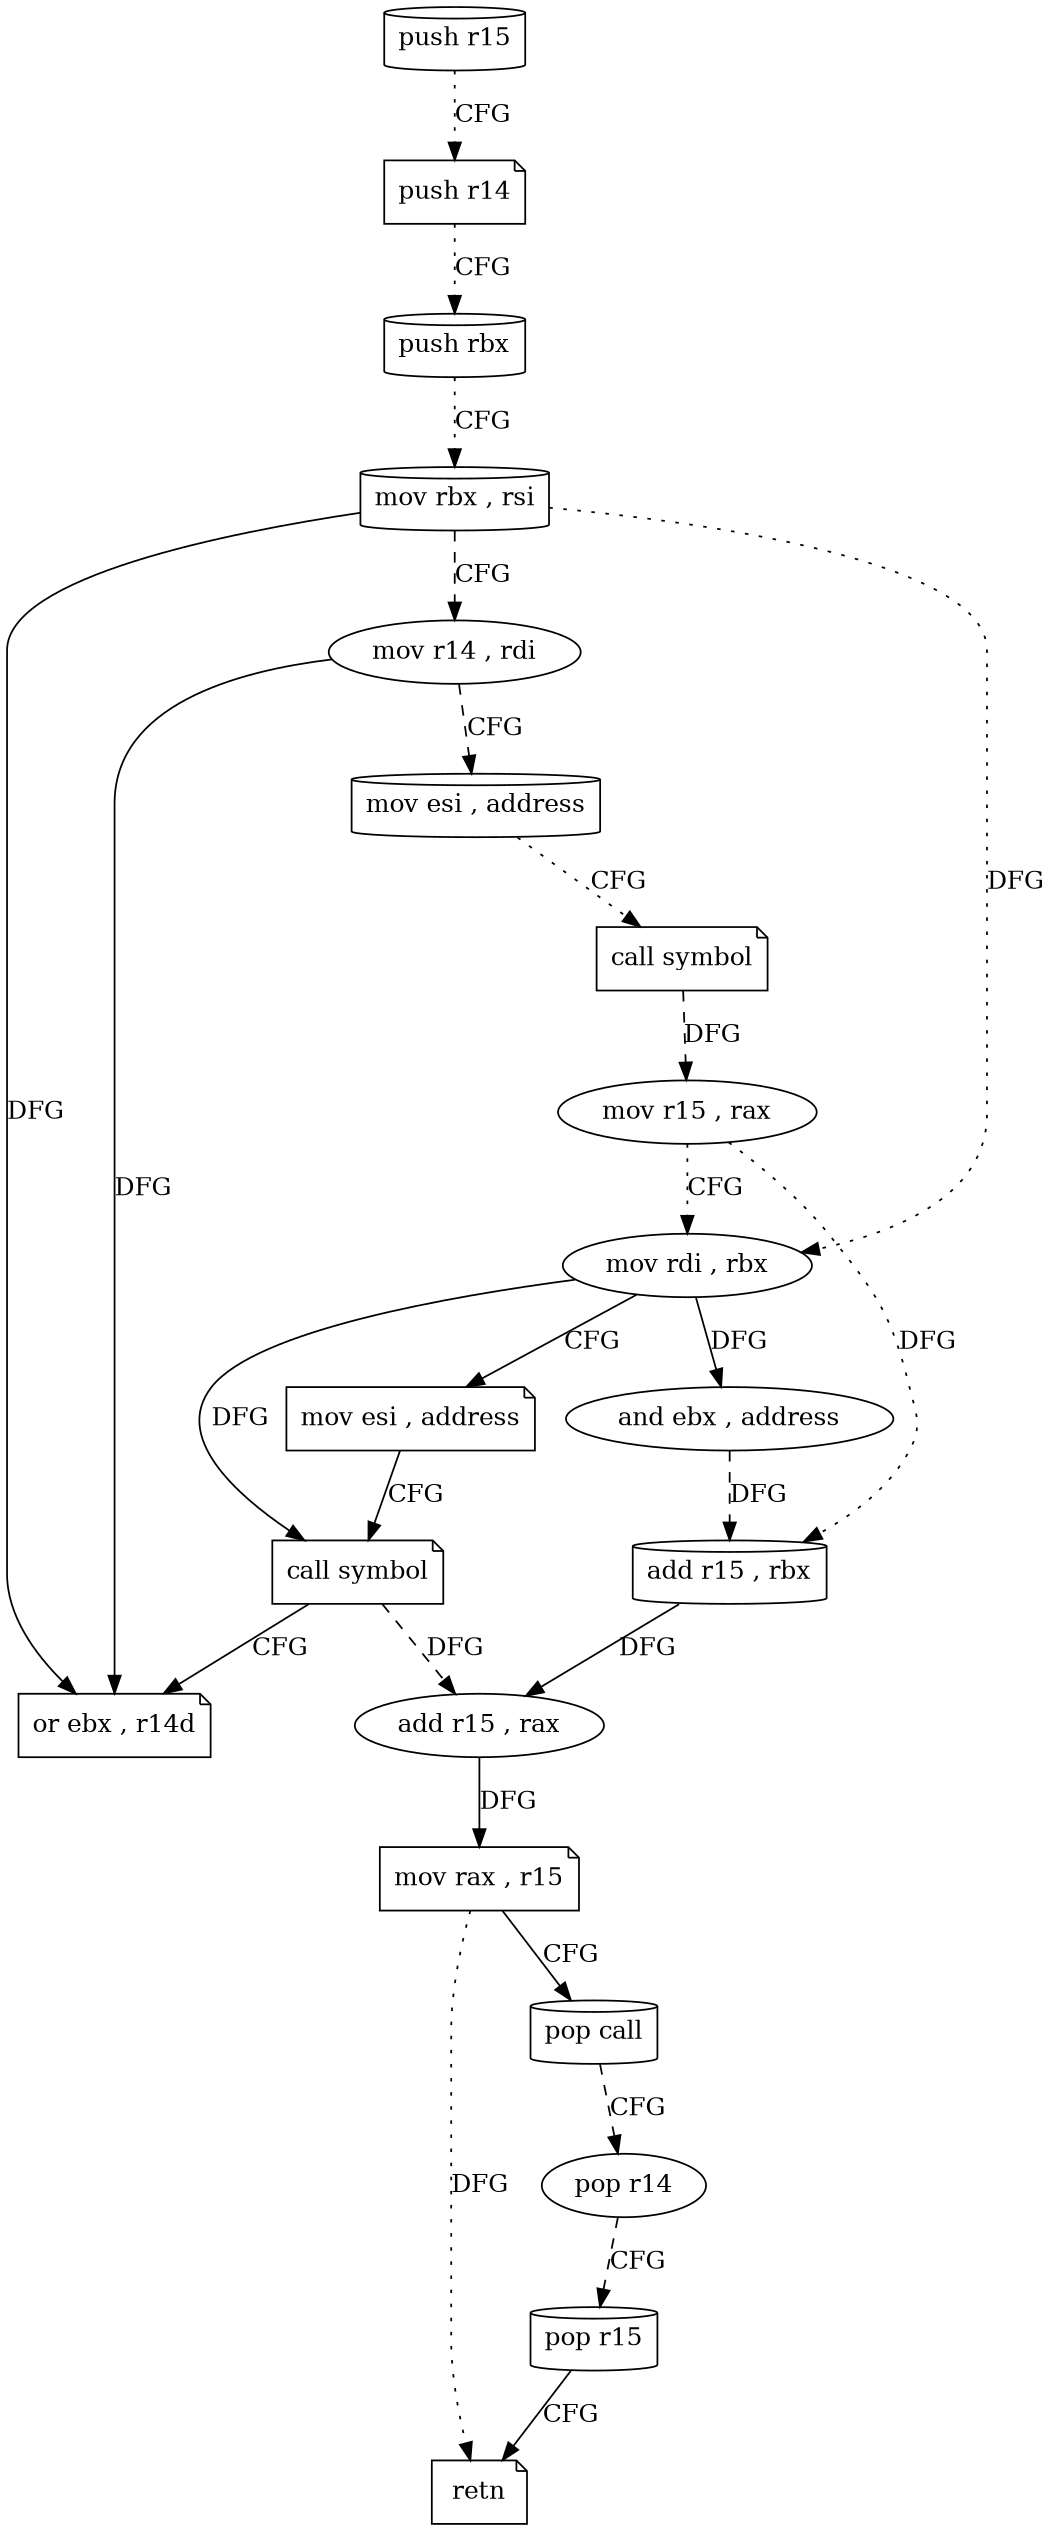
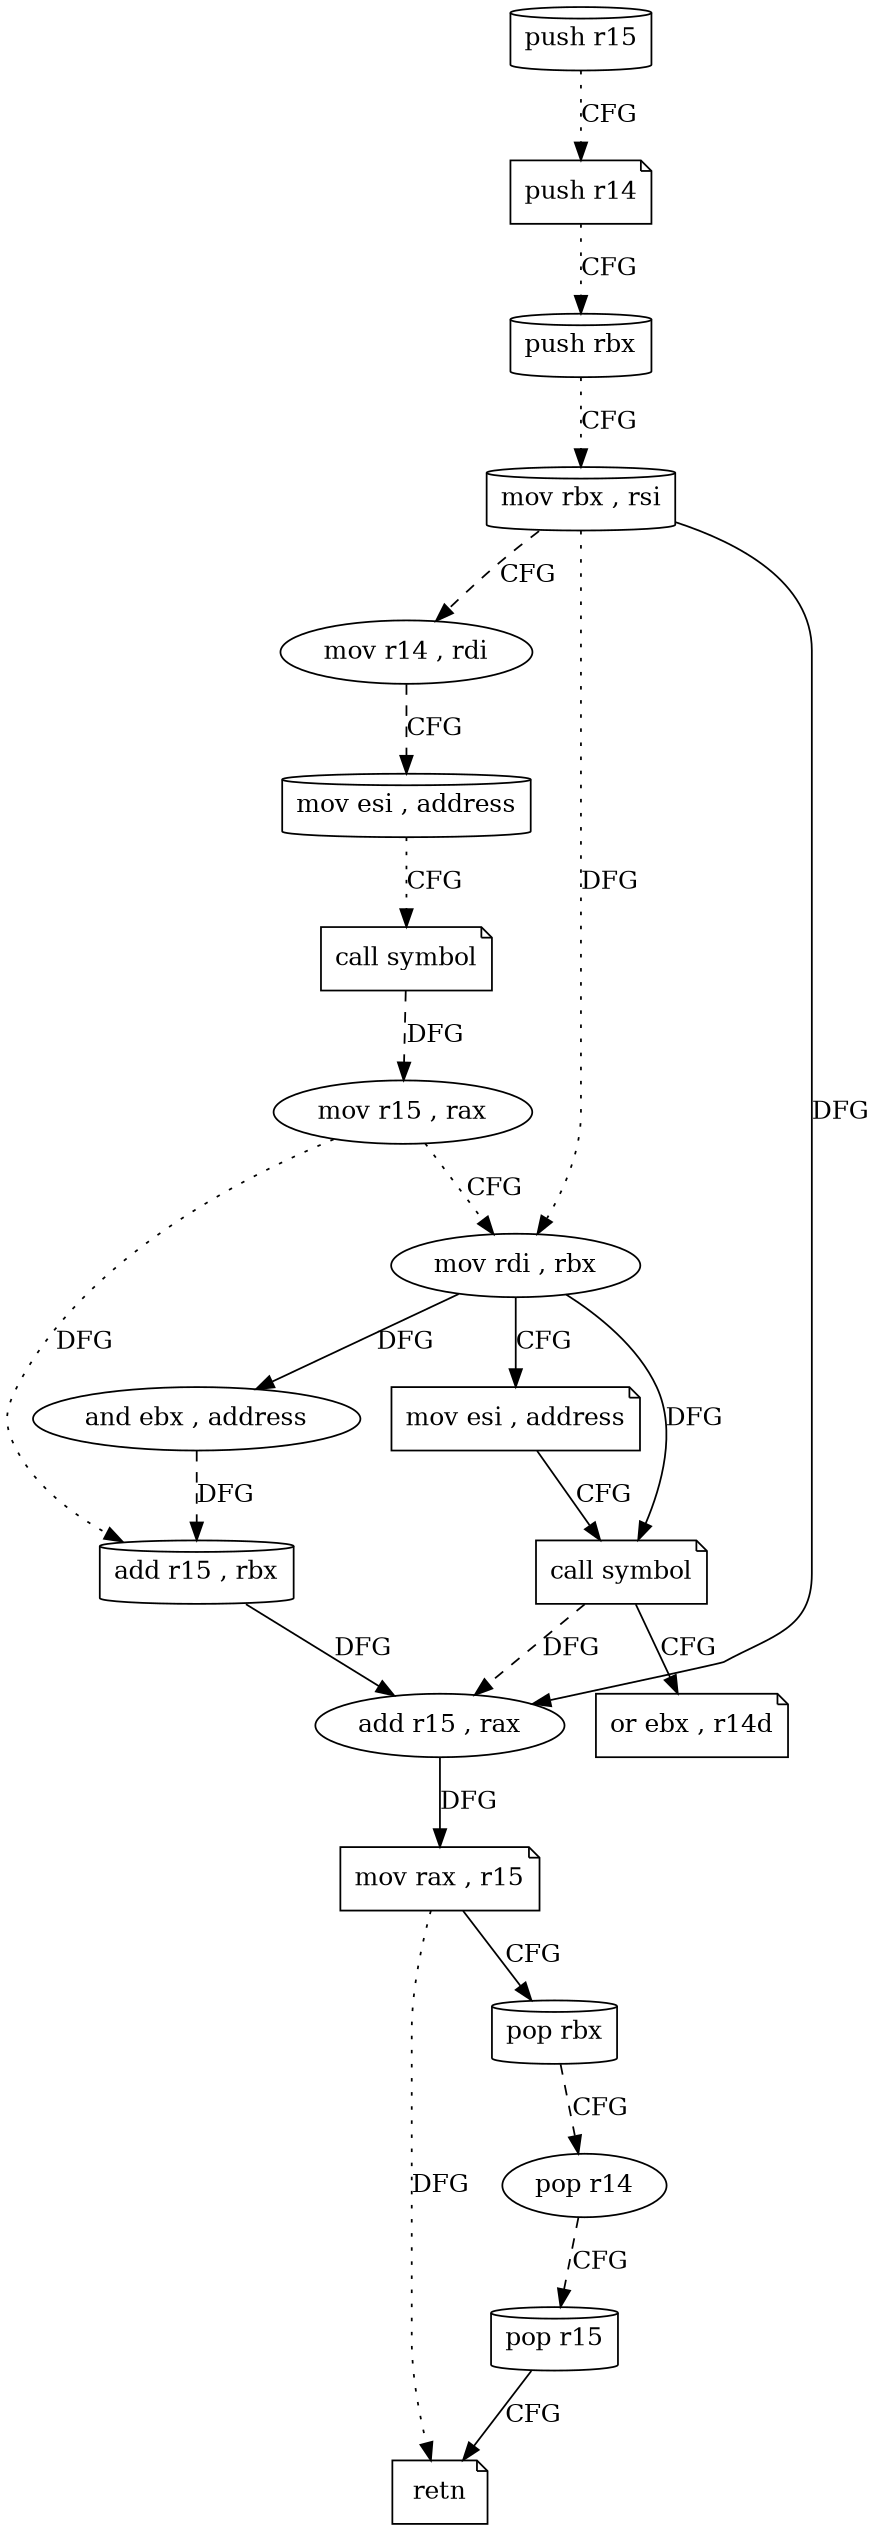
(7, 977) -> (812, 1168)
(115, 1097) -> none
(594, 2032) -> (555, 2032)
